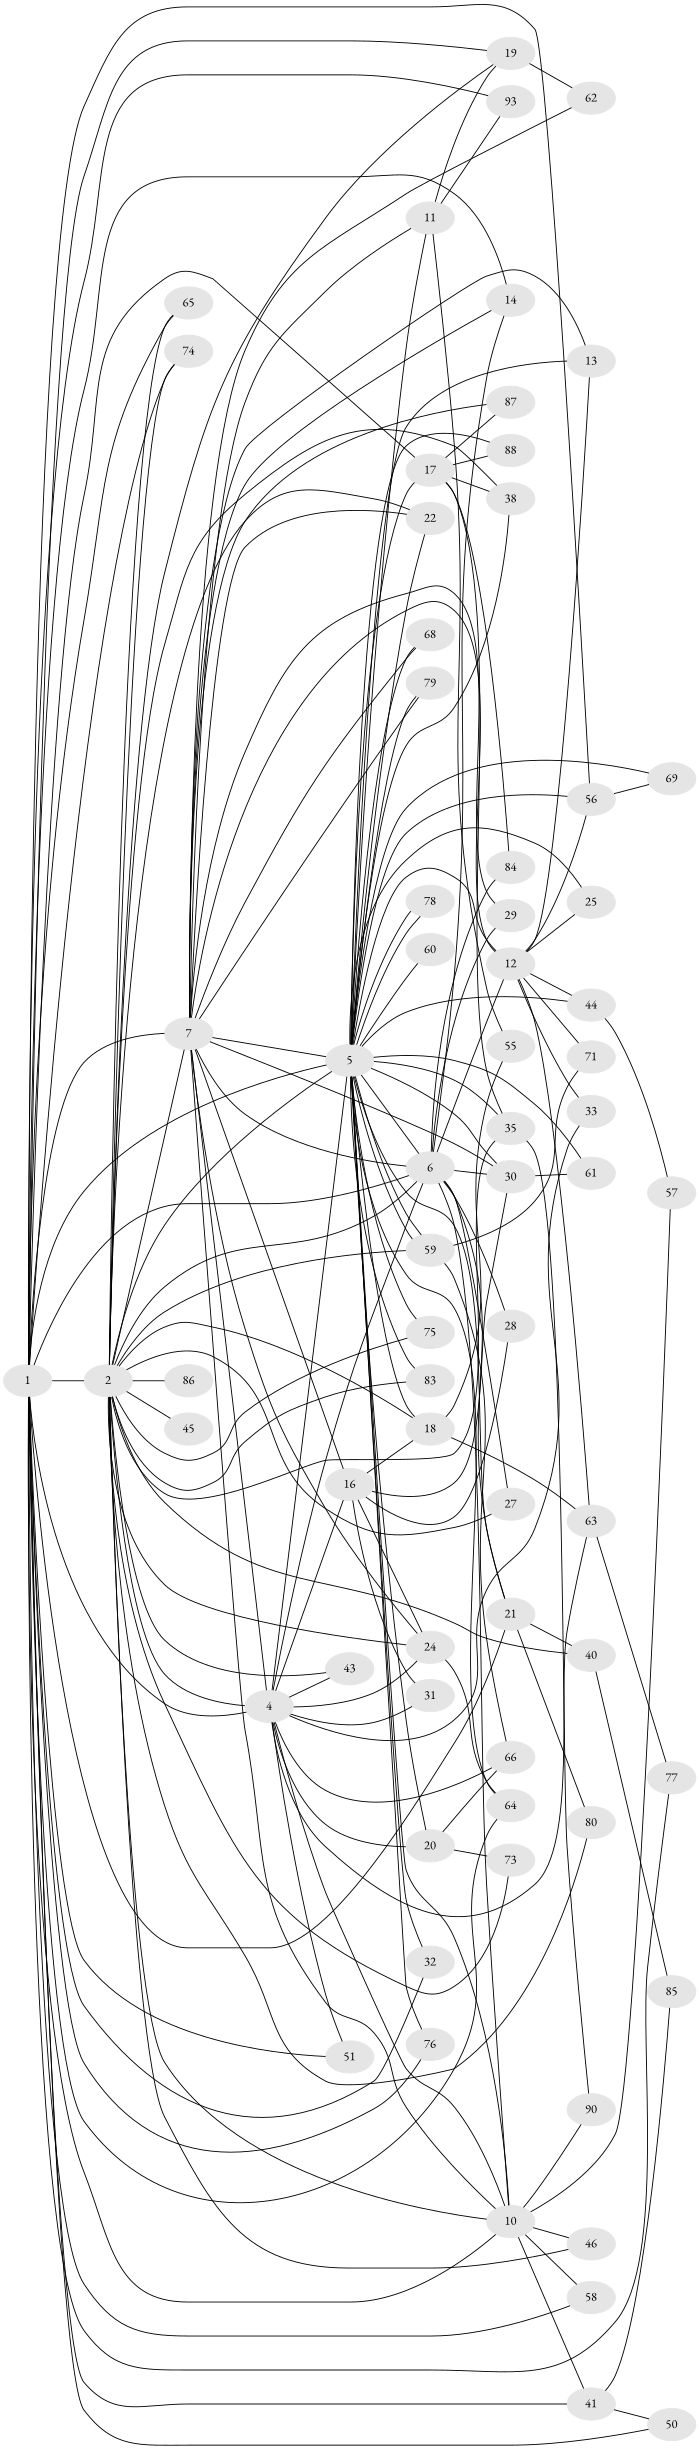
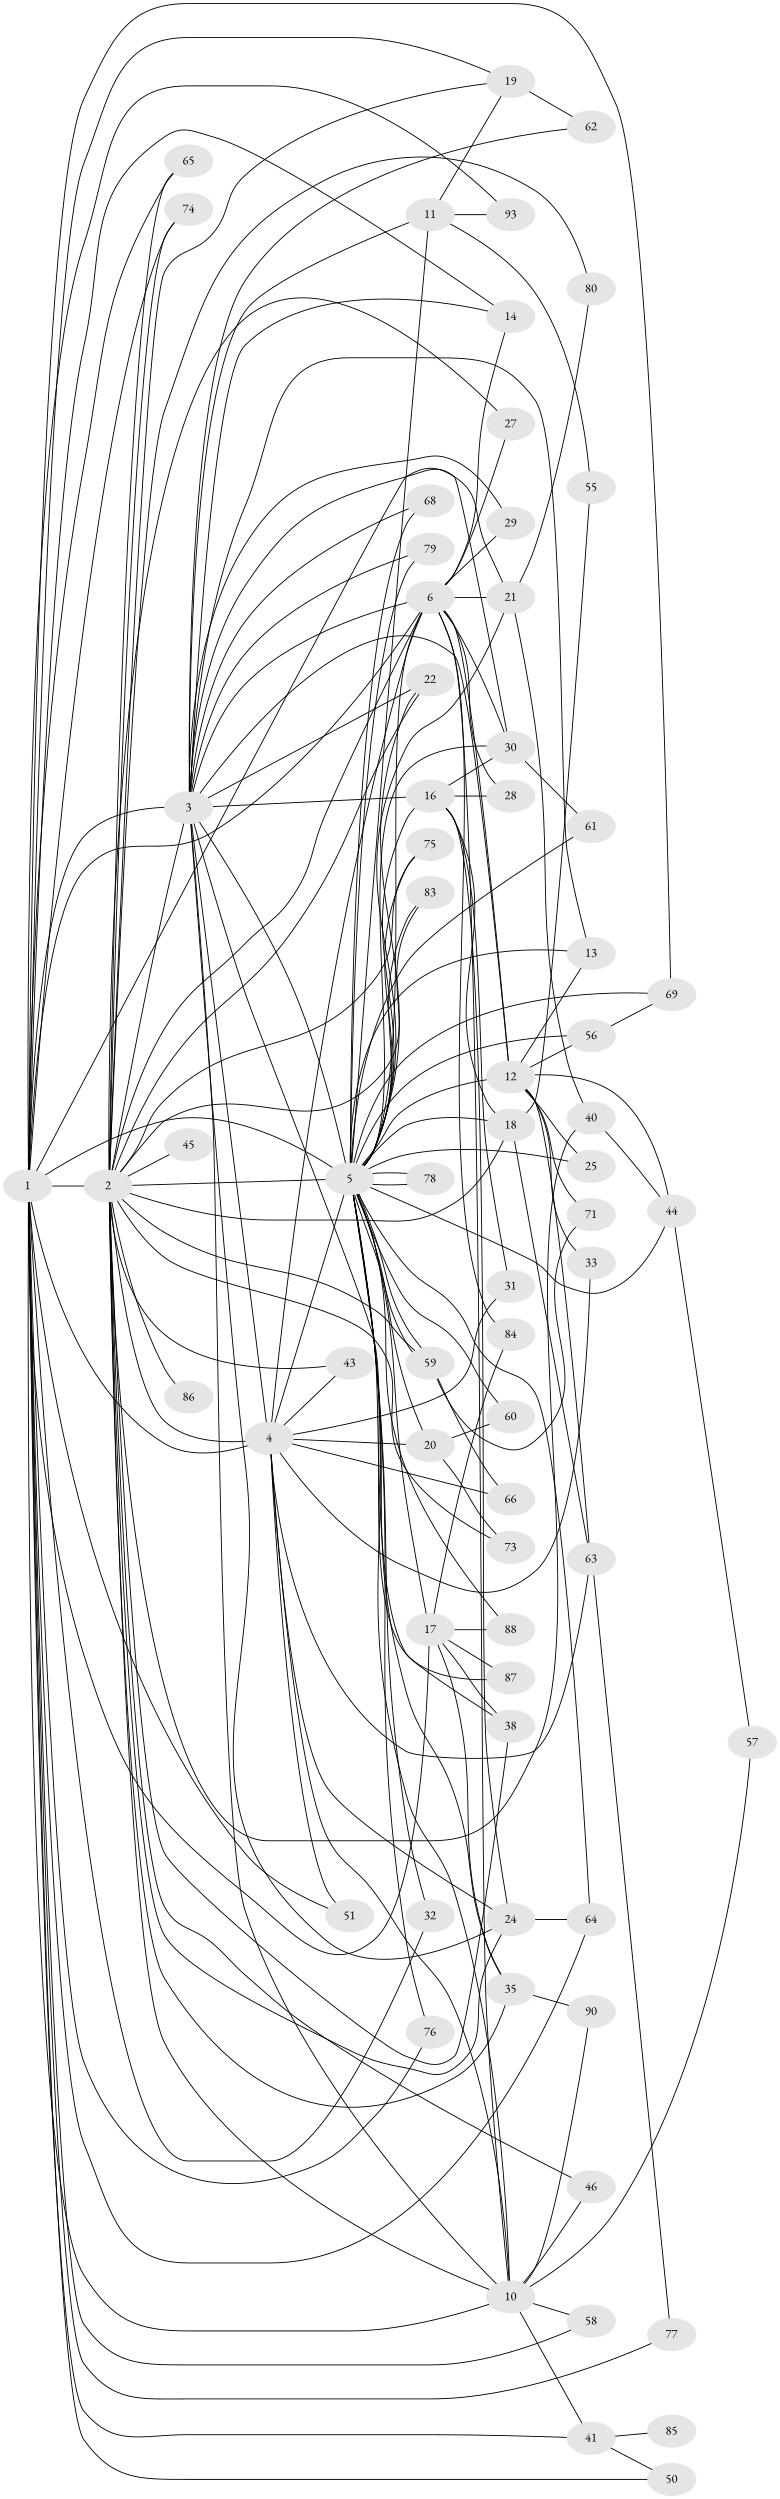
(85, 104) -> (253, 4)
(189, 1034) -> (189, 808)
(309, 1595) -> (388, 987)
(469, 1801) -> (471, 1431)
(631, 1824) -> (633, 1163)
